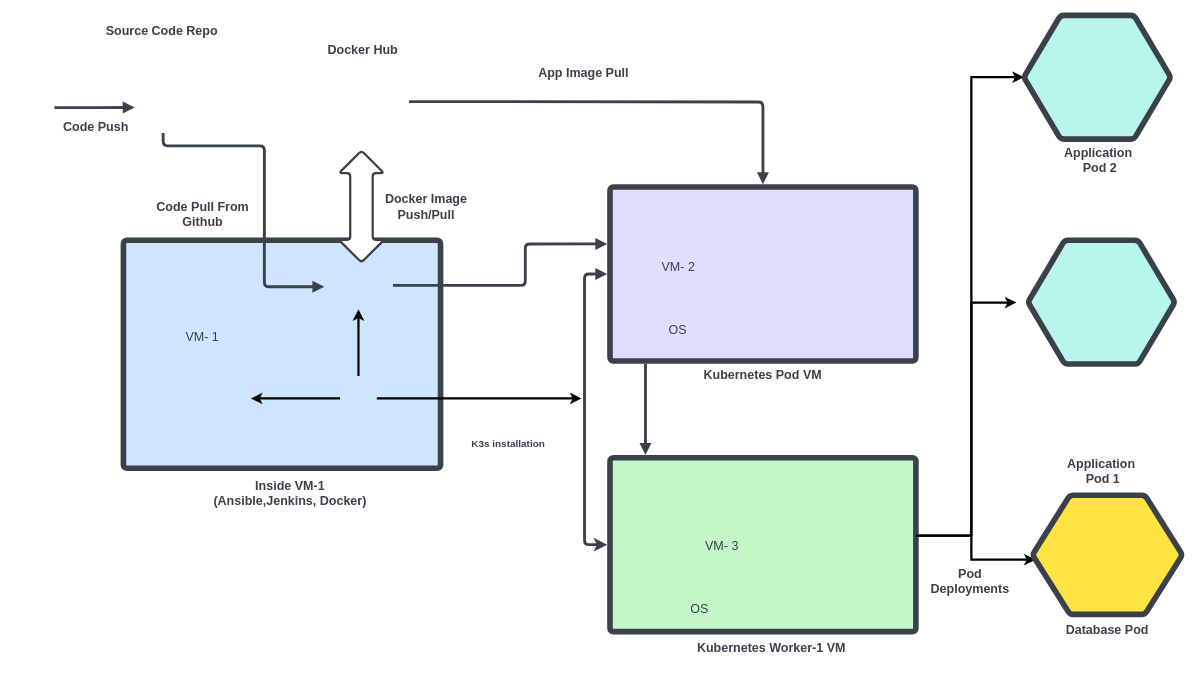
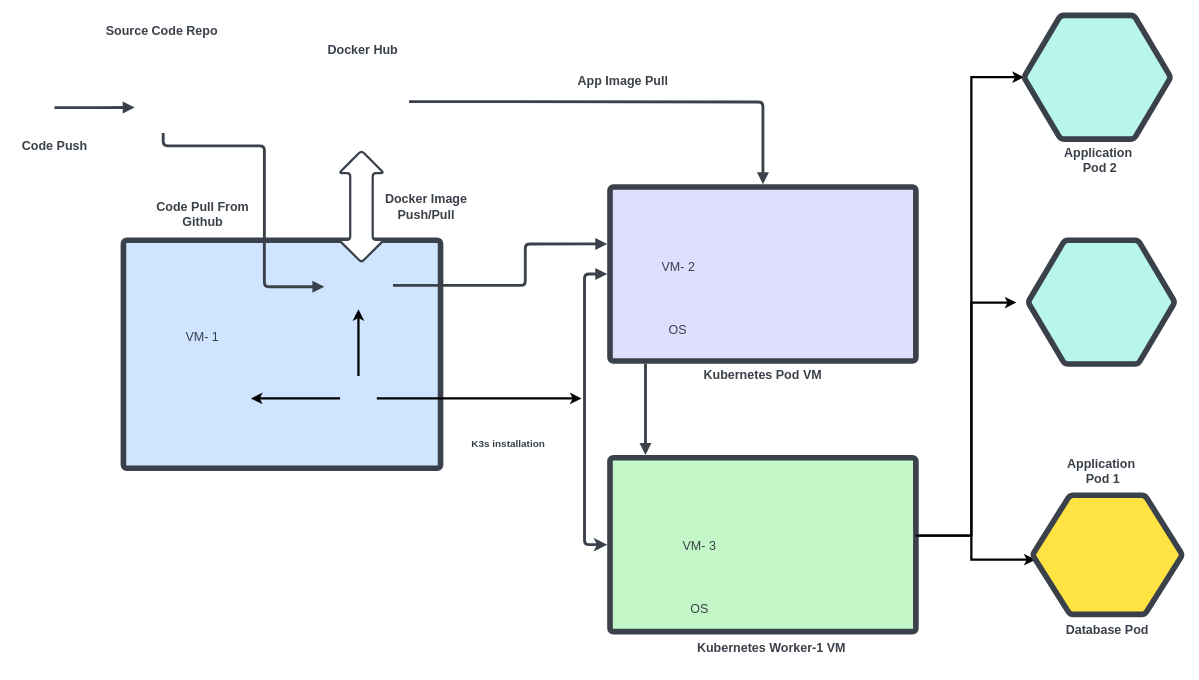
(584, 74) -> (623, 81)
(96, 128) -> (55, 147)
(290, 494) -> none
(722, 545) -> (700, 545)
(971, 582) -> none
